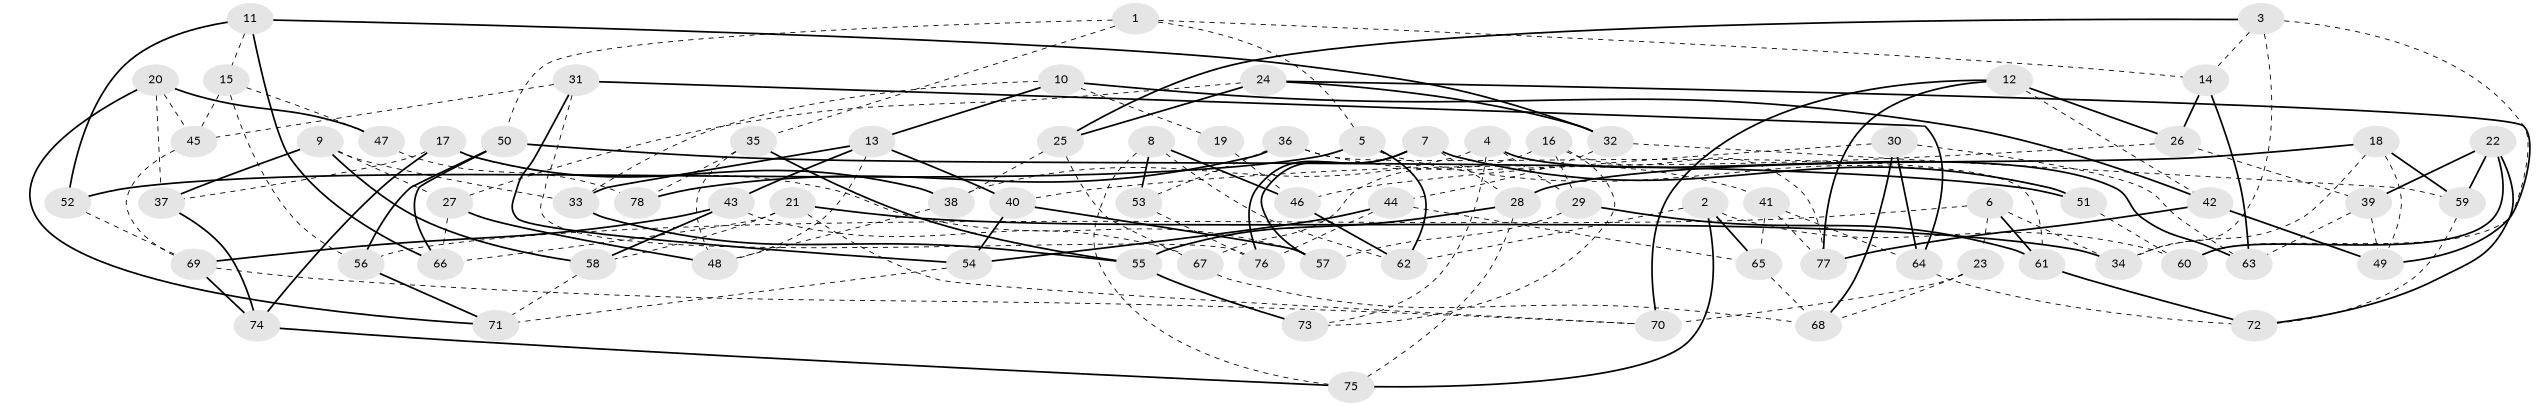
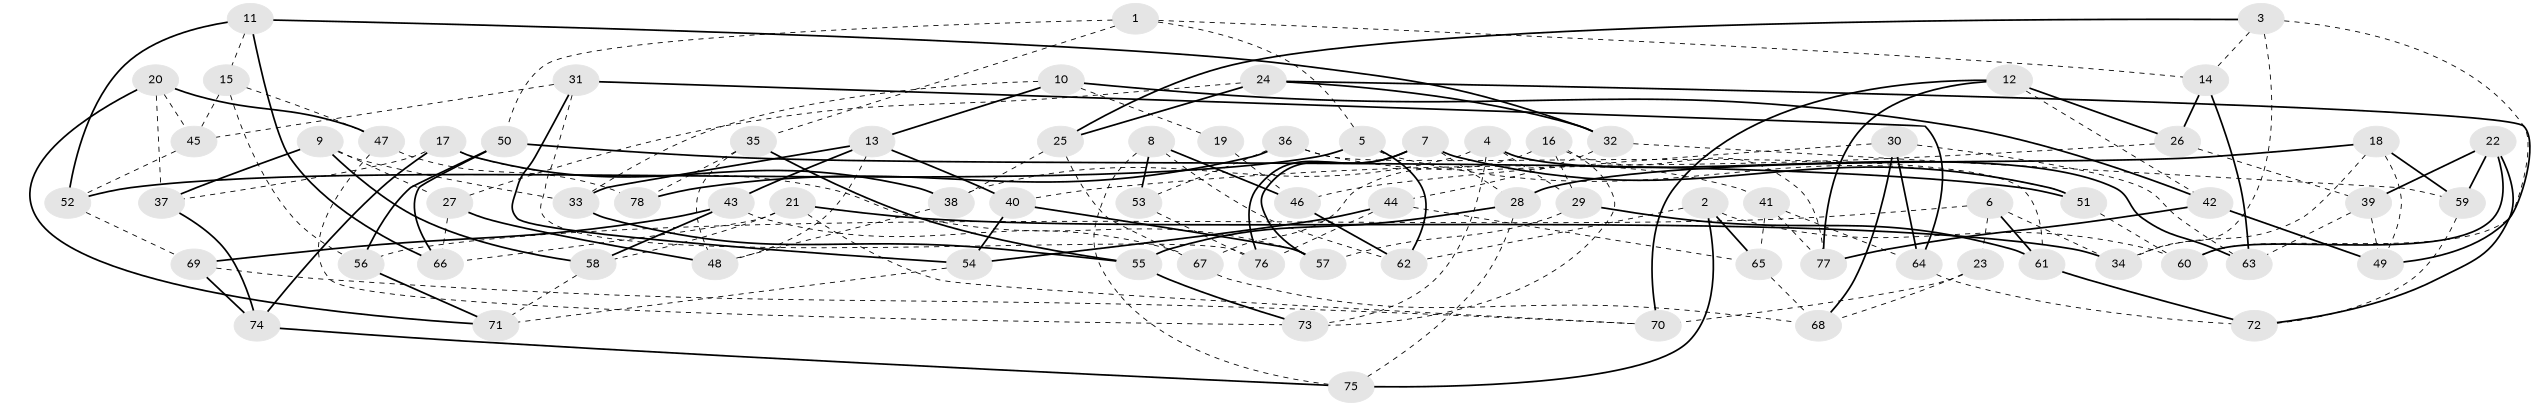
(126, 203) -> (131, 172)
none -> (734, 314)
